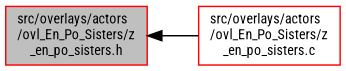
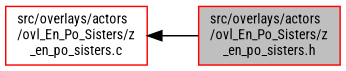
(180, 36) -> (180, 36)
